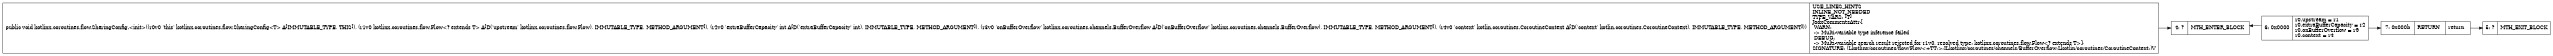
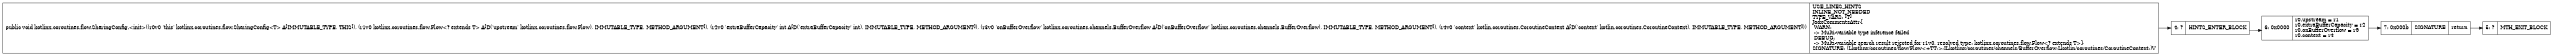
(2257, 26) -> (2254, 30)
(2218, 28) -> (2218, 28)
(2429, 28) -> (2430, 28)
